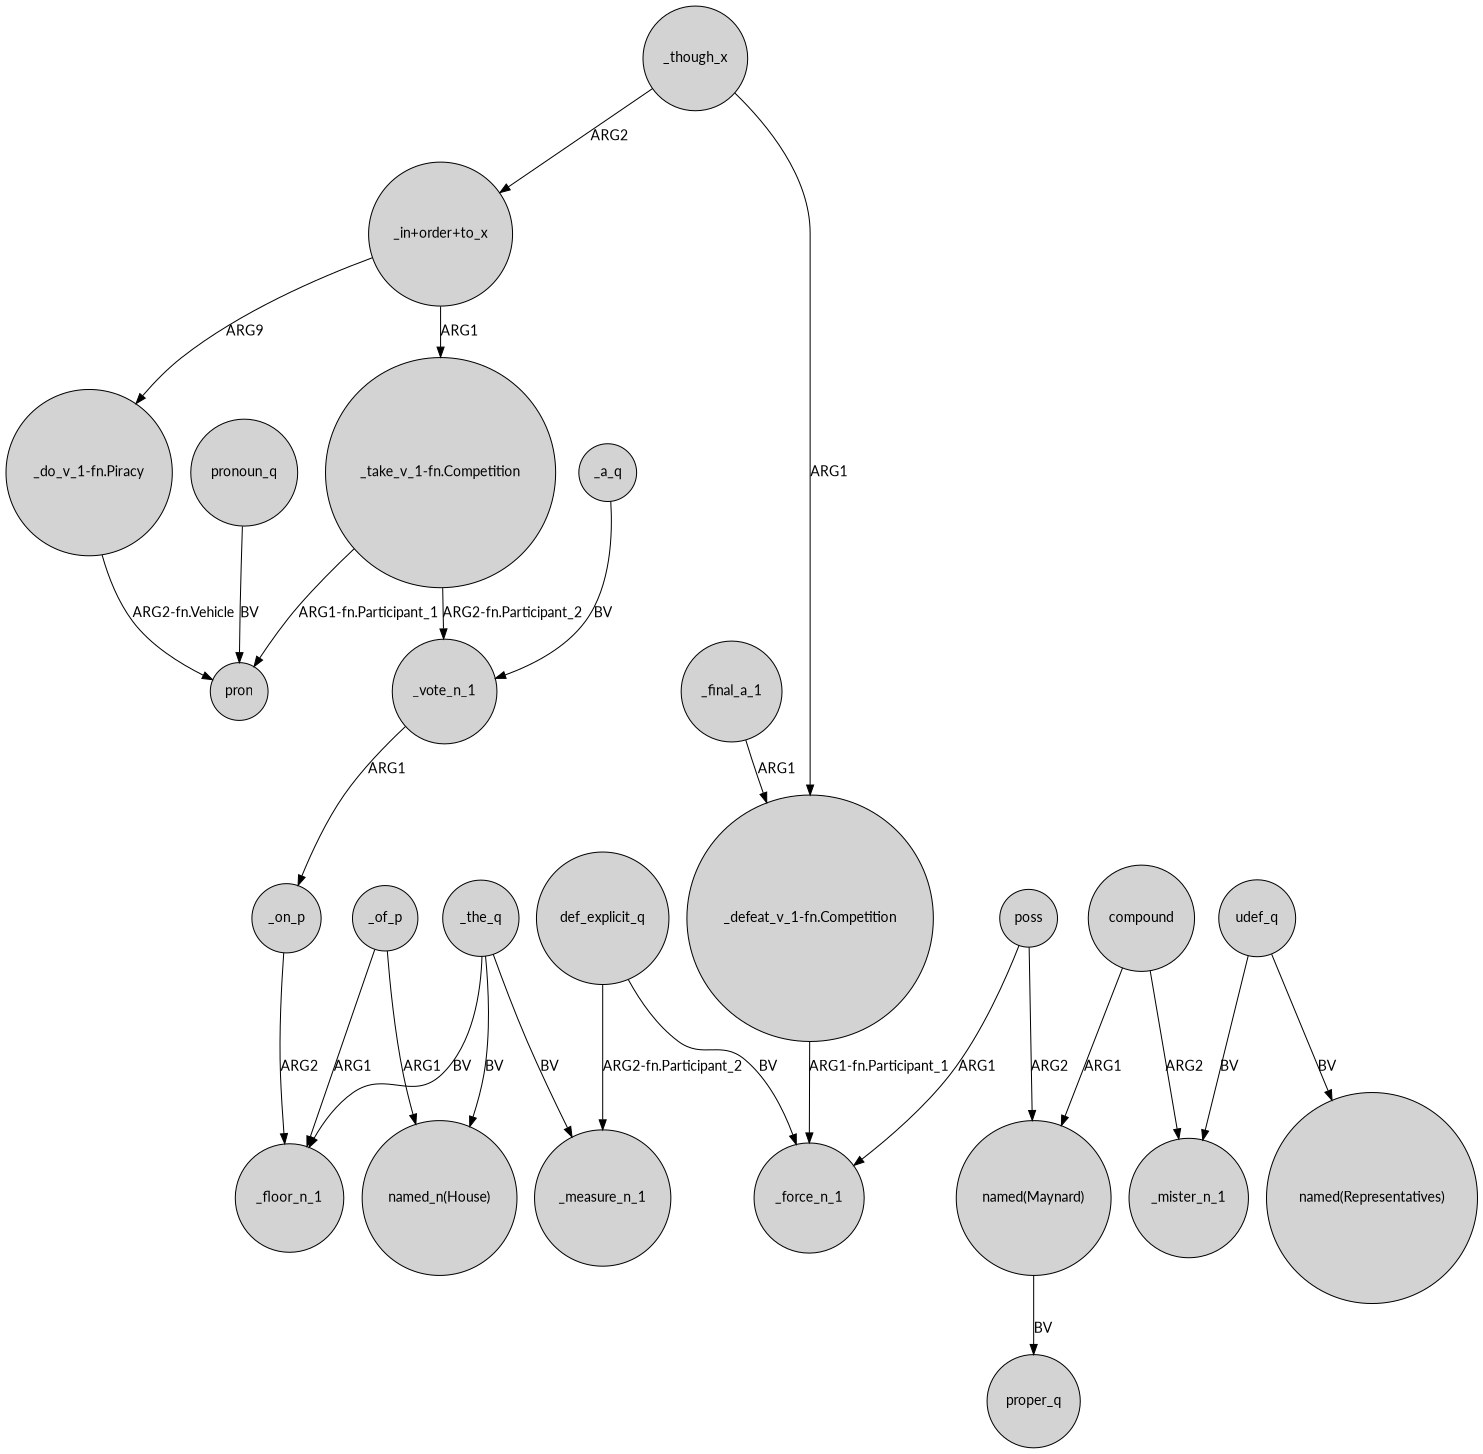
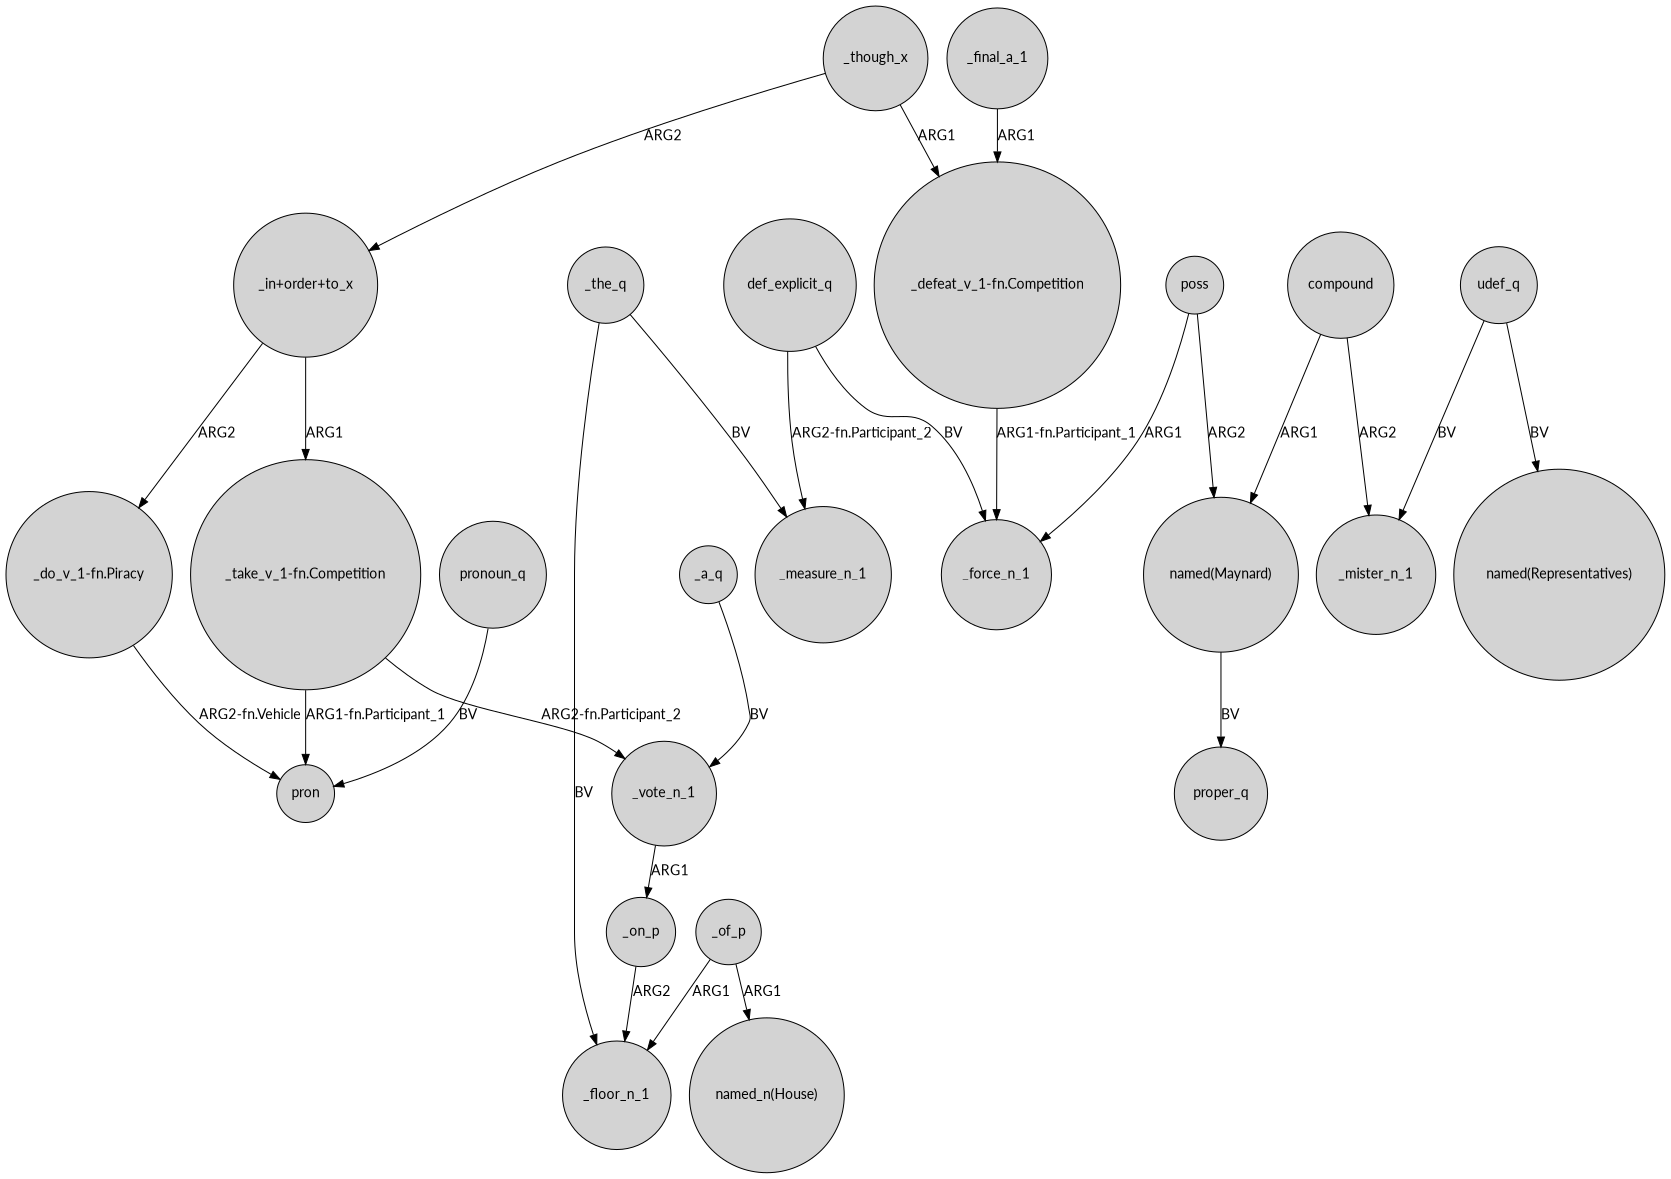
(245, 332) -> (217, 434)
(488, 1037) -> none
